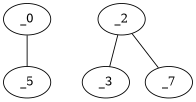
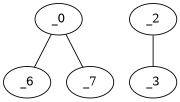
(145, 51) -> (74, 51)
(27, 82) -> (27, 82)
